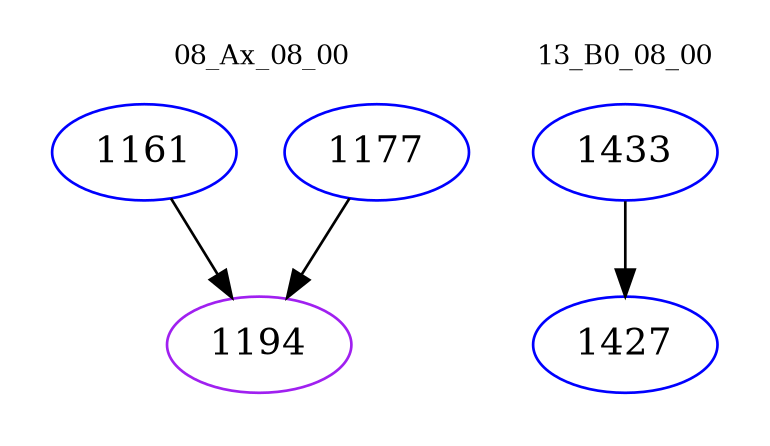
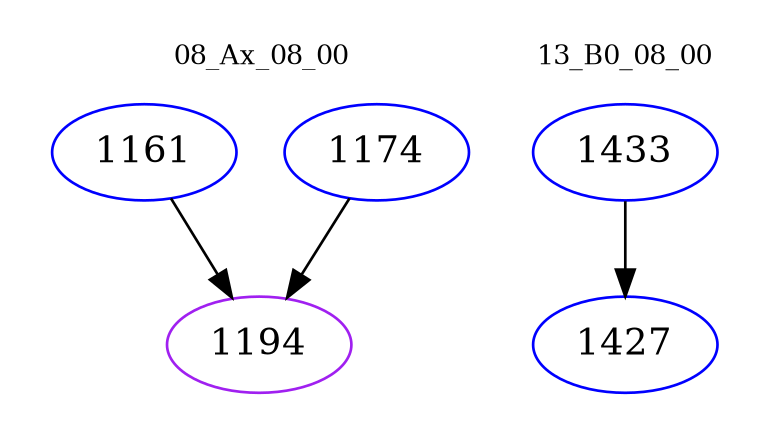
(377, 152) -> (377, 152)
